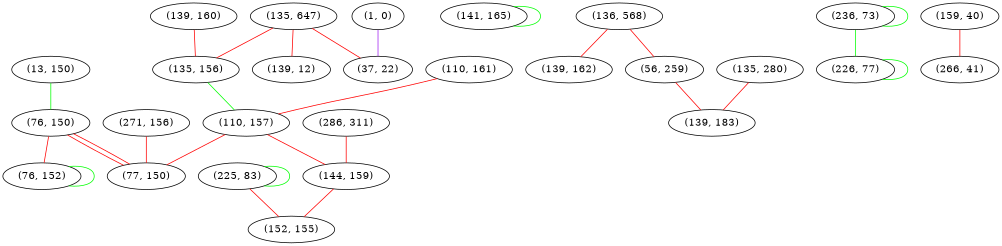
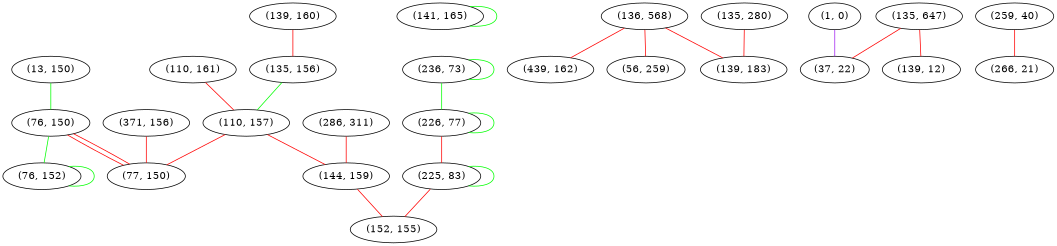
(960, 16) -> (1015, 16)
(245, 43) -> none
(569, 70) -> (551, 70)
(960, 70) -> (1015, 70)
(688, 96) -> (694, 43)
(146, 123) -> (146, 123)
(46, 150) -> (46, 150)
none -> (442, 150)
